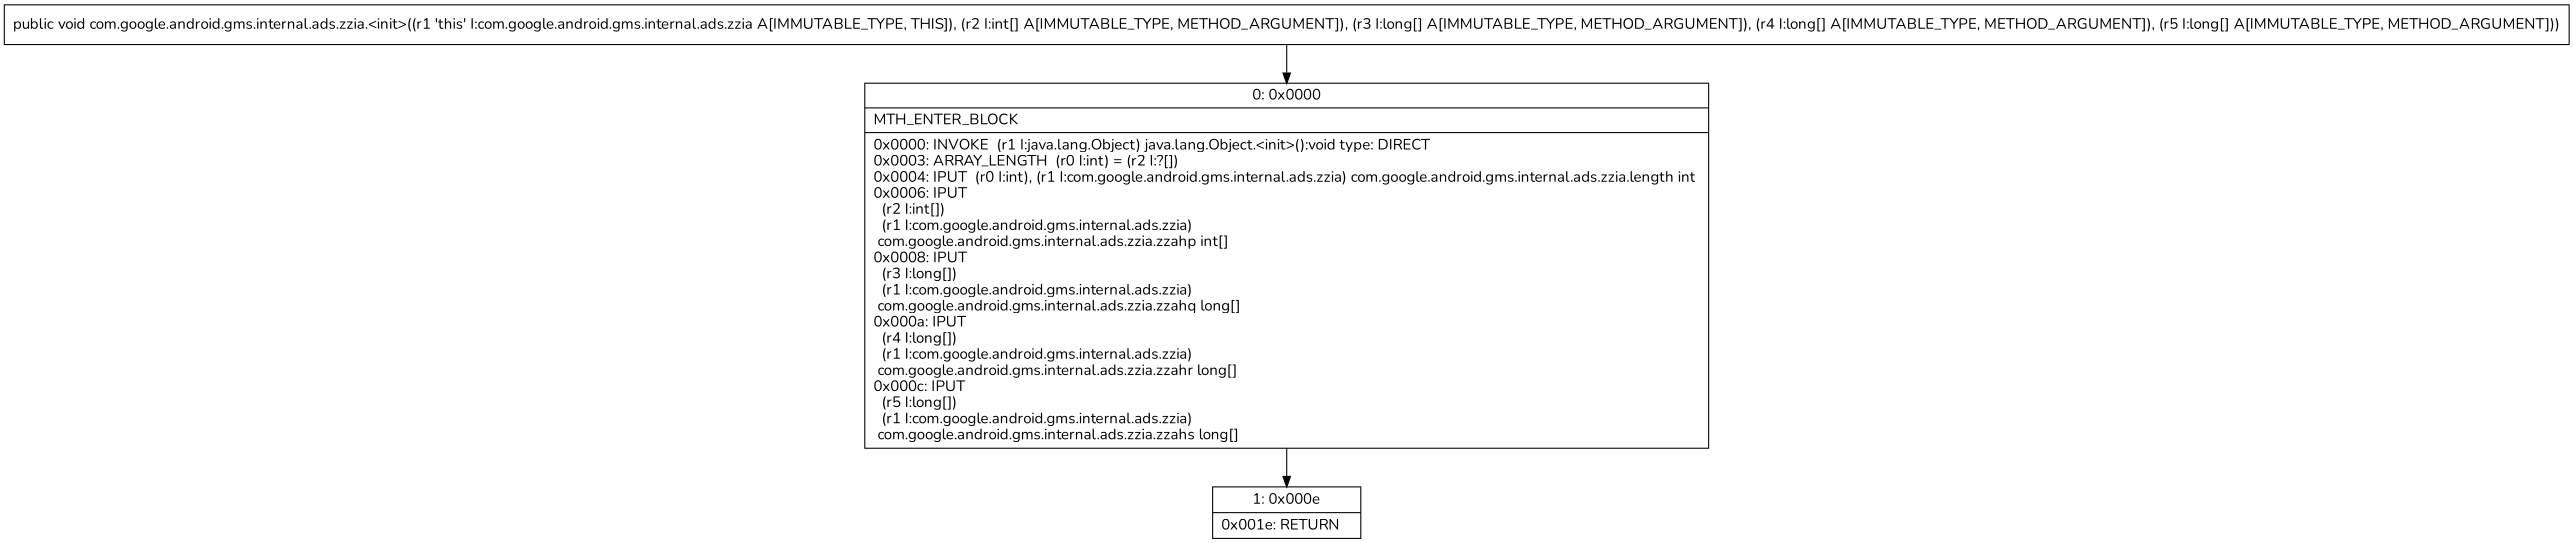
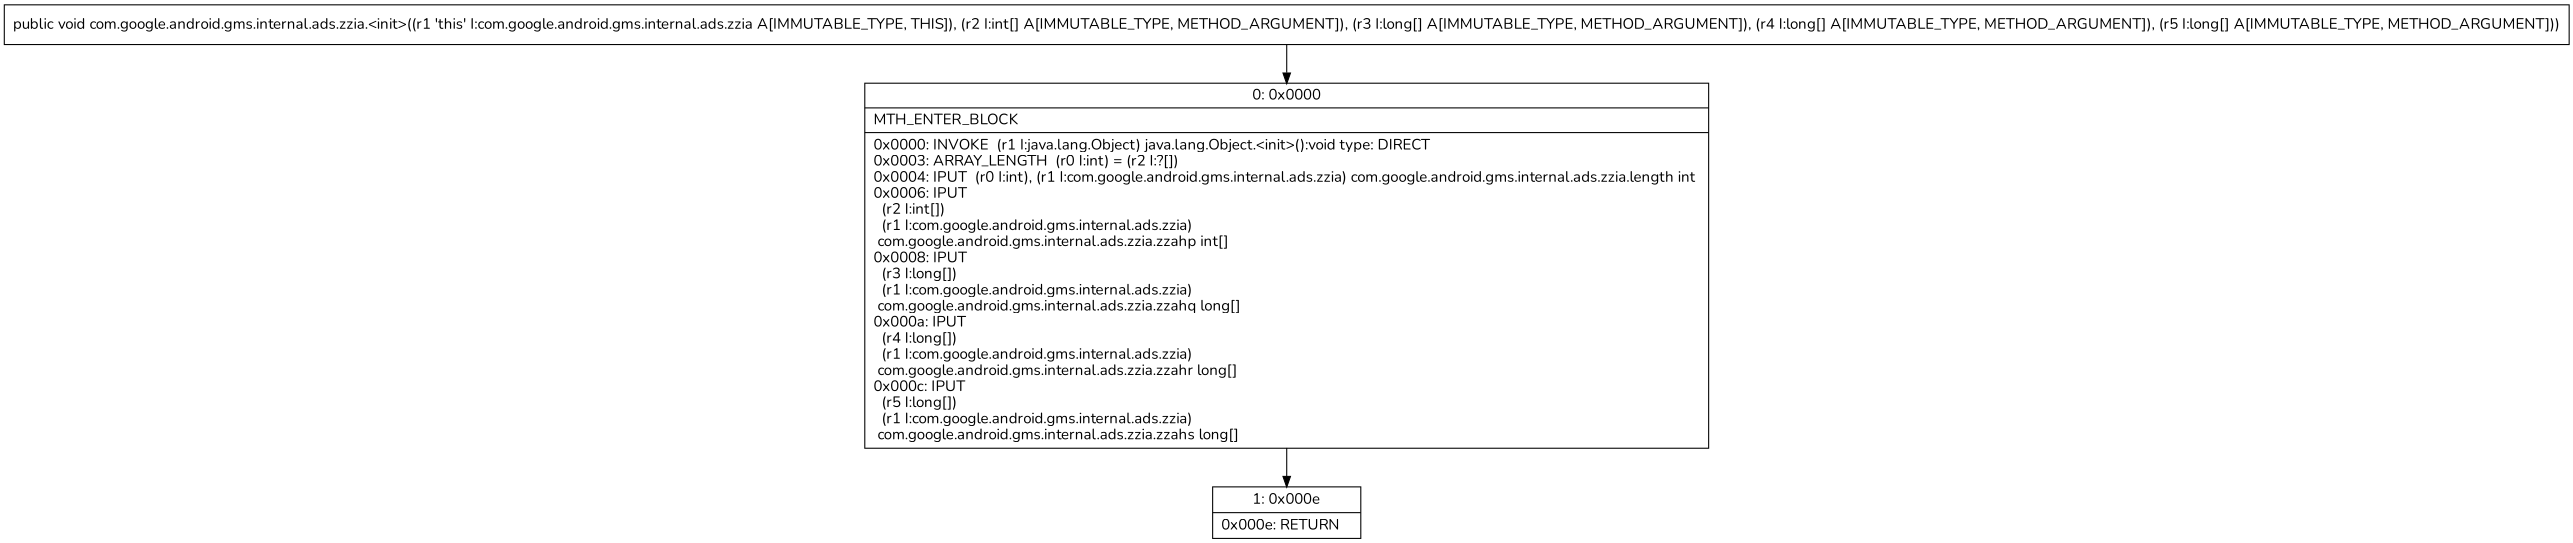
(1287, 525) -> (1287, 525)
